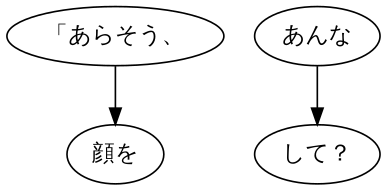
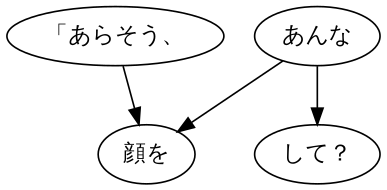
none -> (237, 92)
